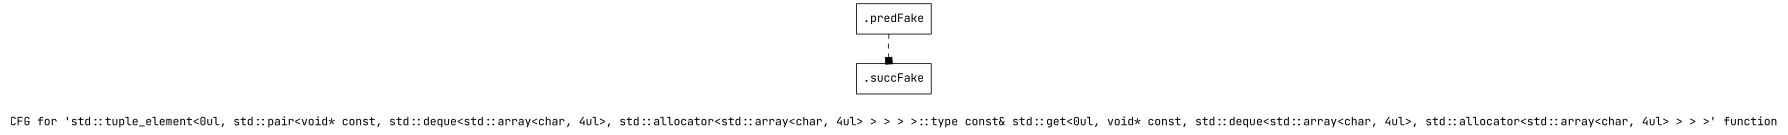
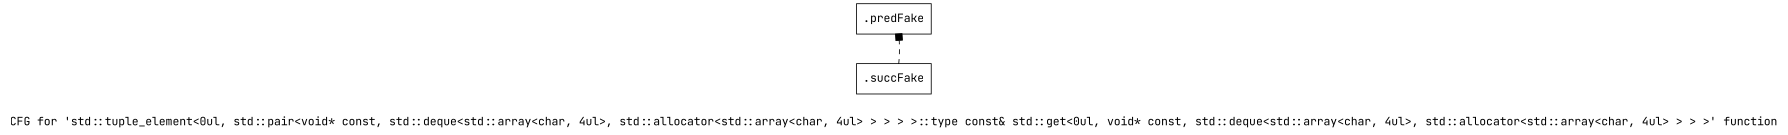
(888, 45) -> (899, 53)
